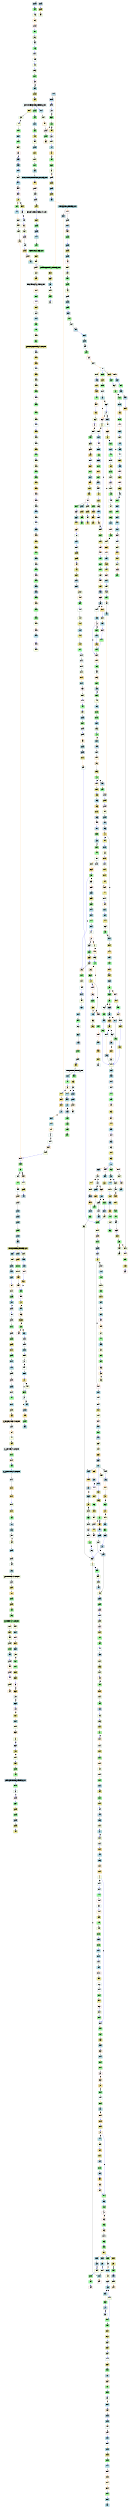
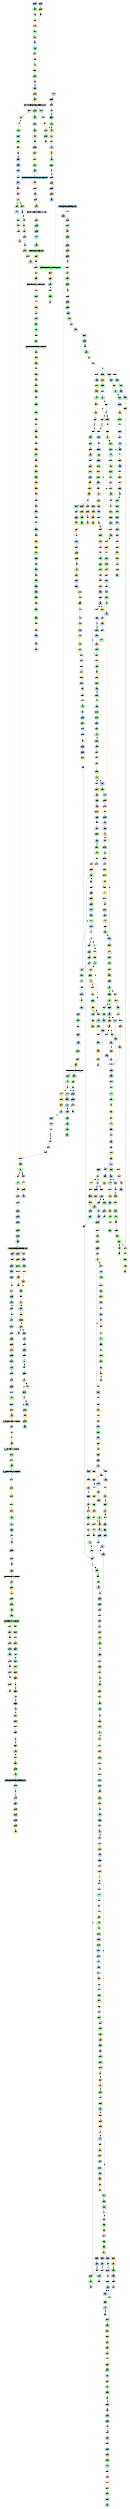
none -> (98, 1021)
